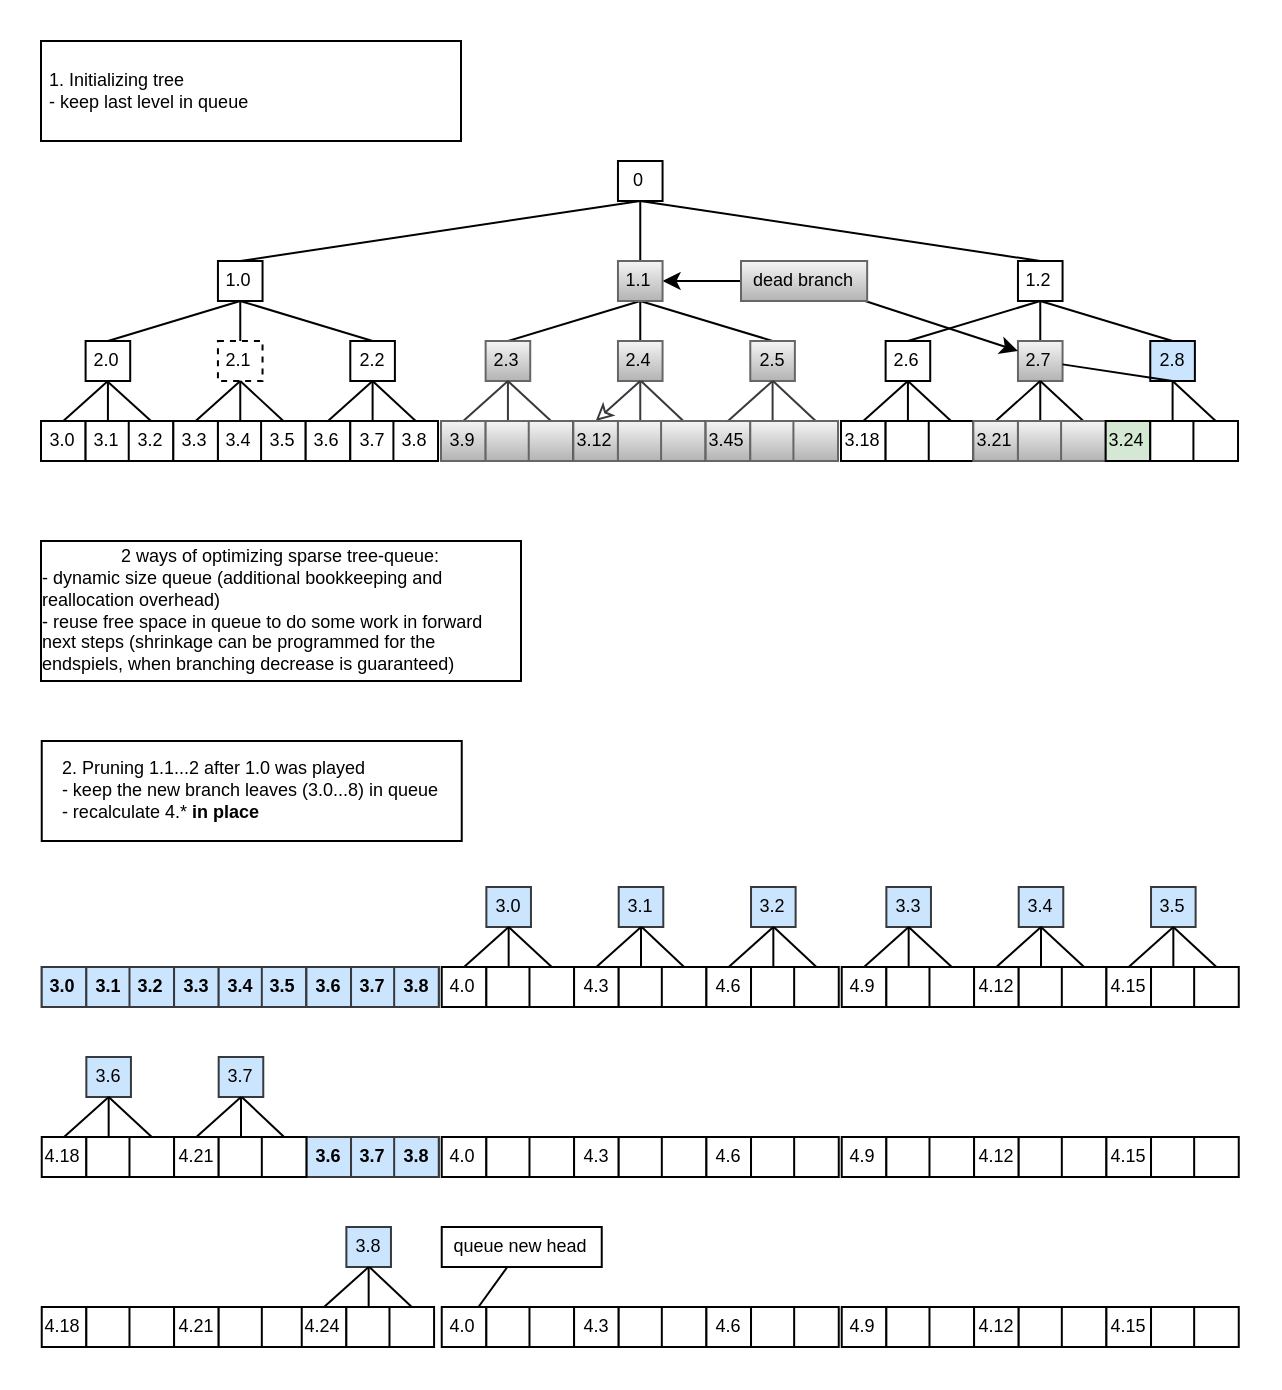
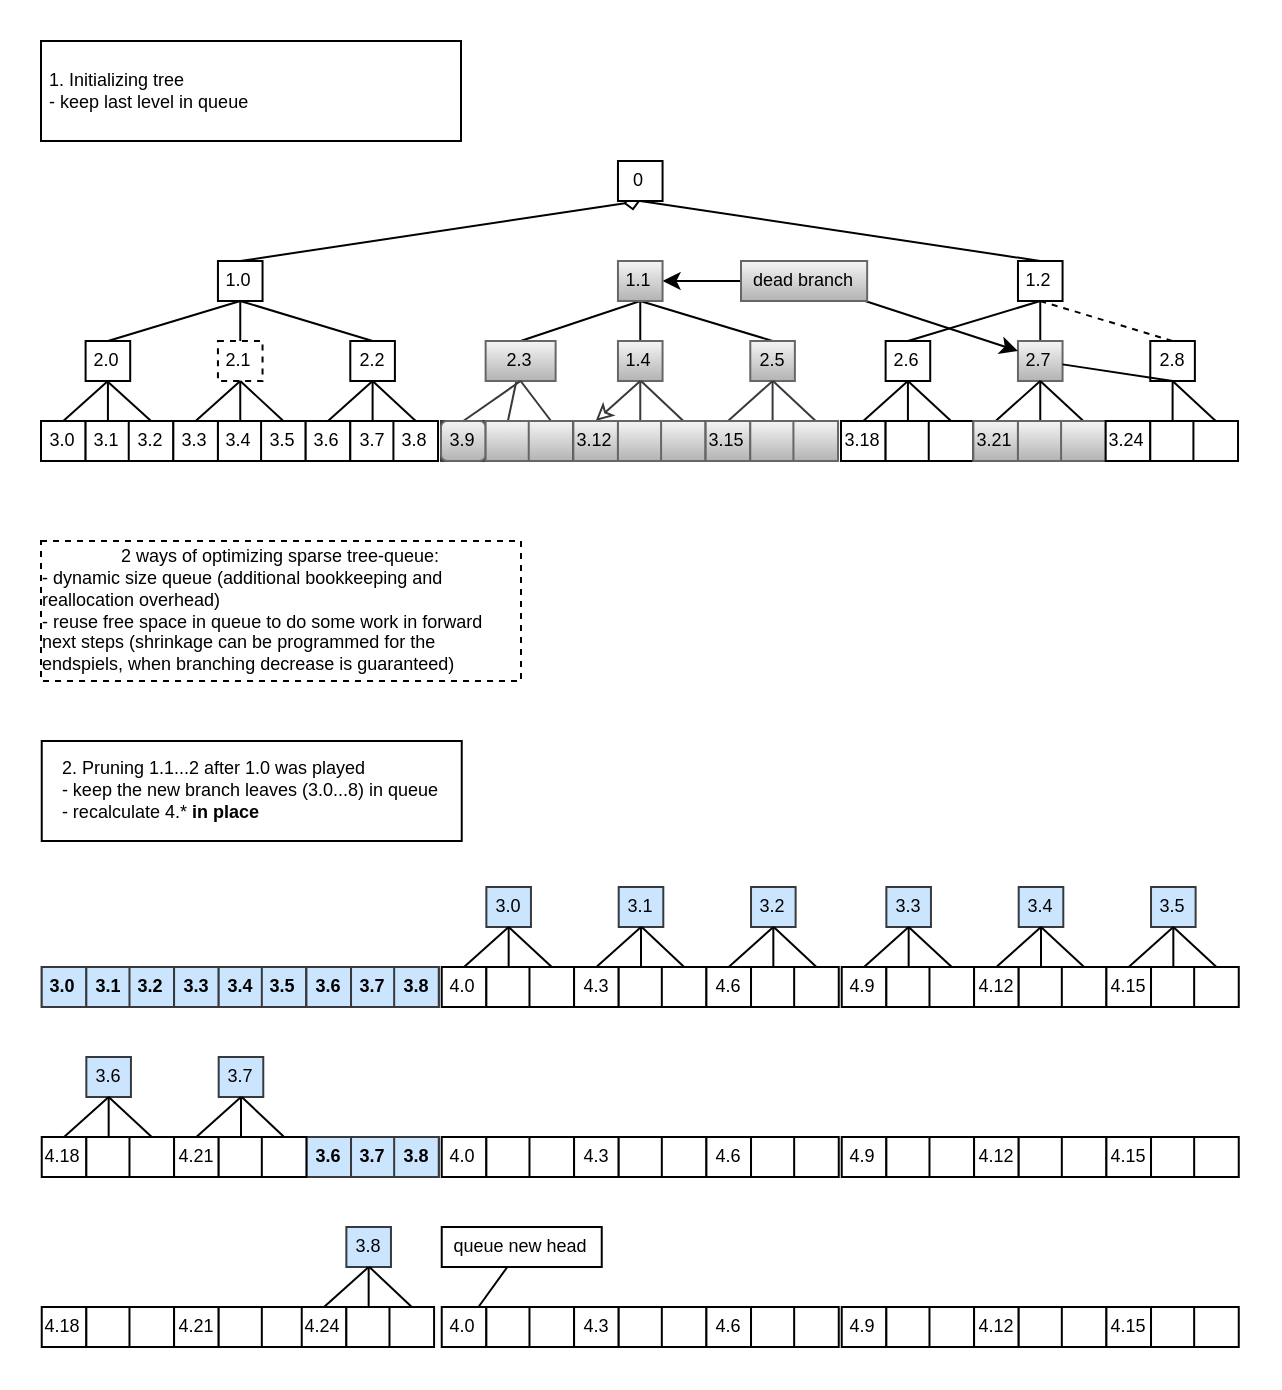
(629, 203) -> (624, 203)
(640, 233) -> none
(1105, 321) -> (1105, 321)
(508, 361) -> (521, 361)
(639, 361) -> (639, 361)
(1173, 361) -> (1173, 361)
(463, 441) -> (463, 441)
(727, 441) -> (727, 441)
(1128, 441) -> (1128, 441)
(281, 611) -> (281, 611)
